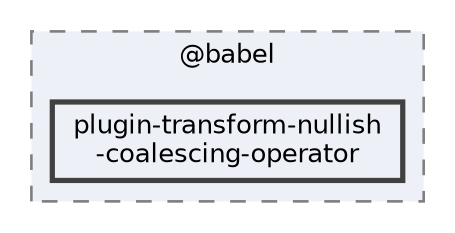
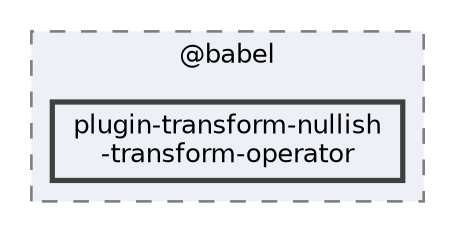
(228, 141) -> (228, 141)
